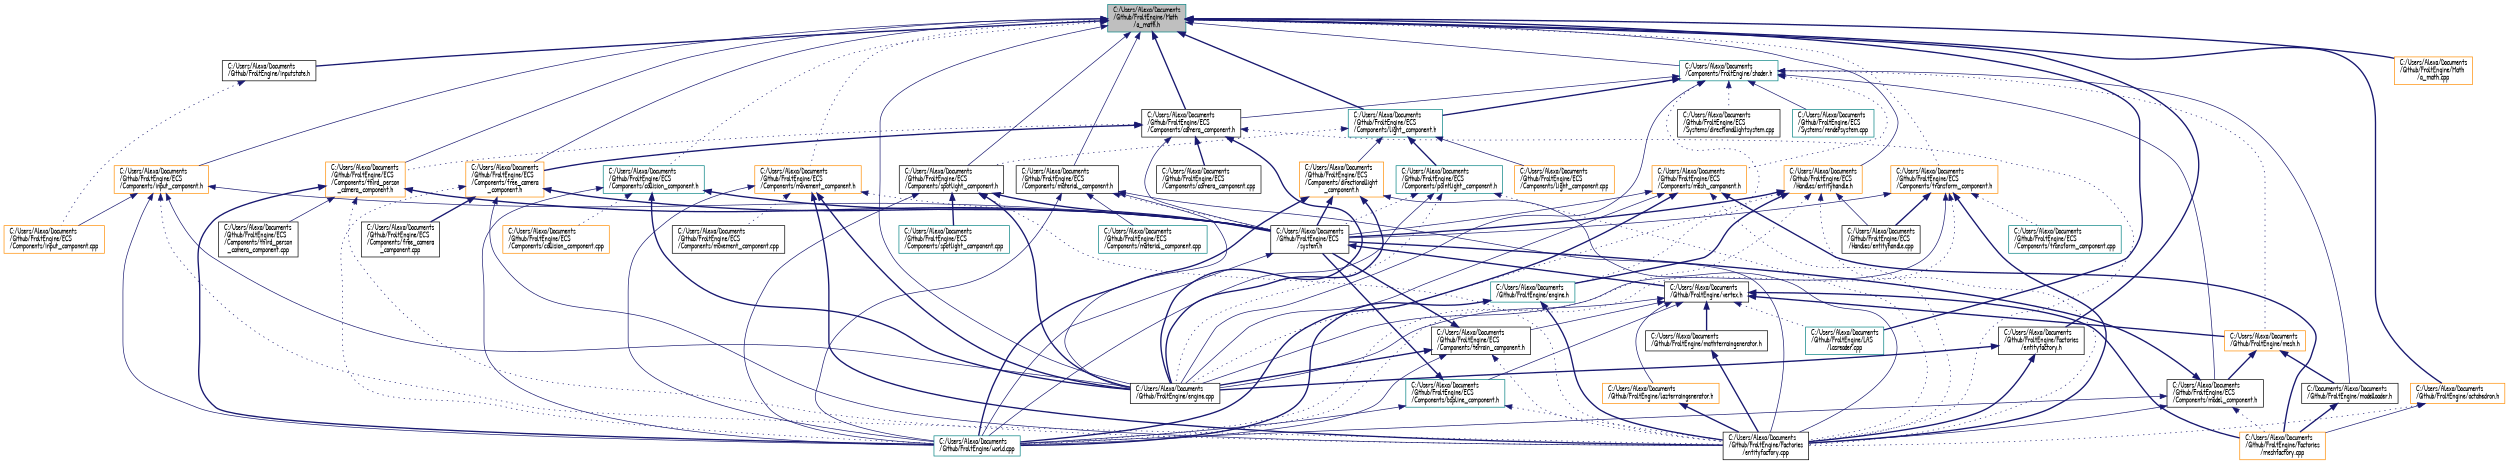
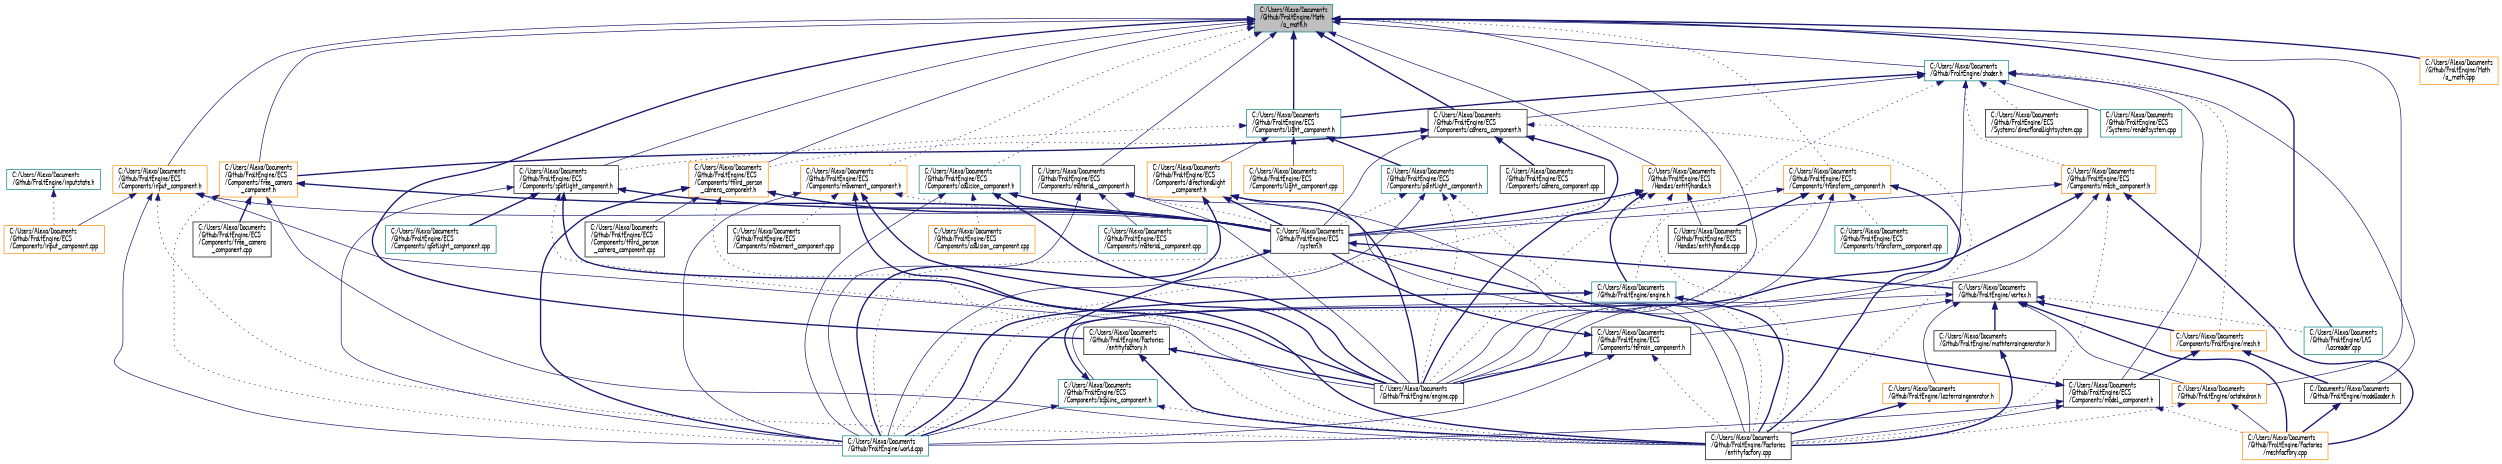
(649, 44) -> none
(2026, 50) -> (2071, 43)
(269, 71) -> (54, 180)
(1729, 71) -> (1967, 71)
(1102, 315) -> (1041, 263)
(2265, 341) -> (2219, 341)
(1394, 343) -> (2097, 357)
